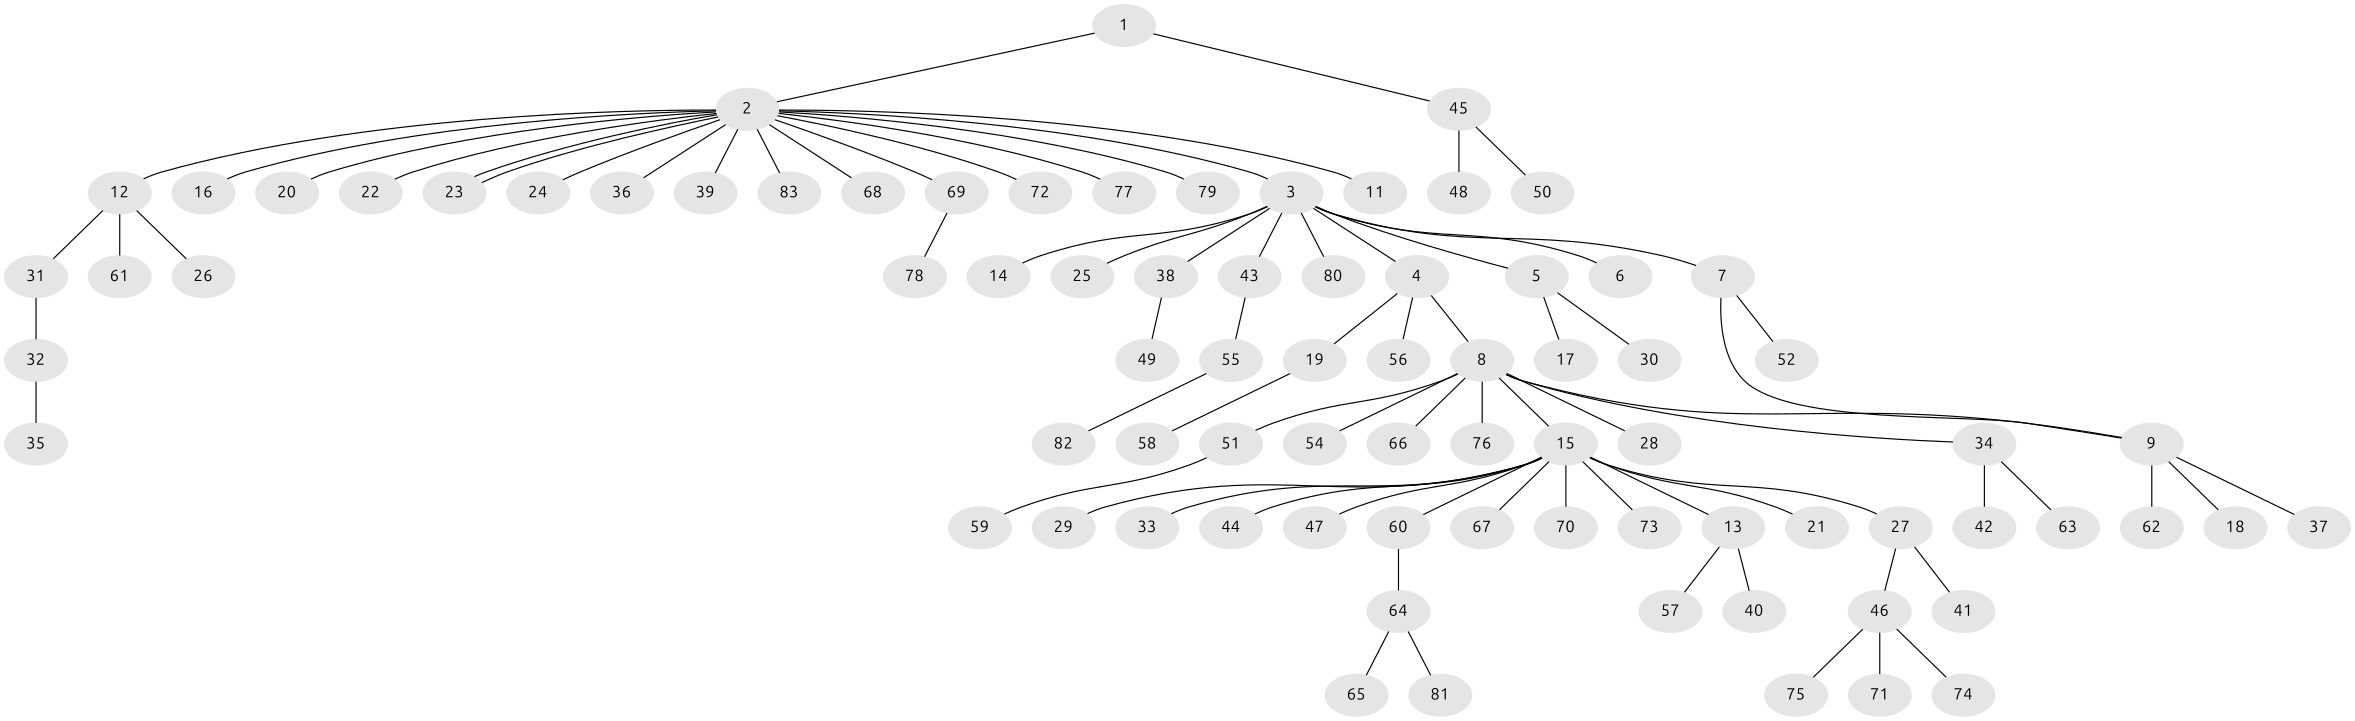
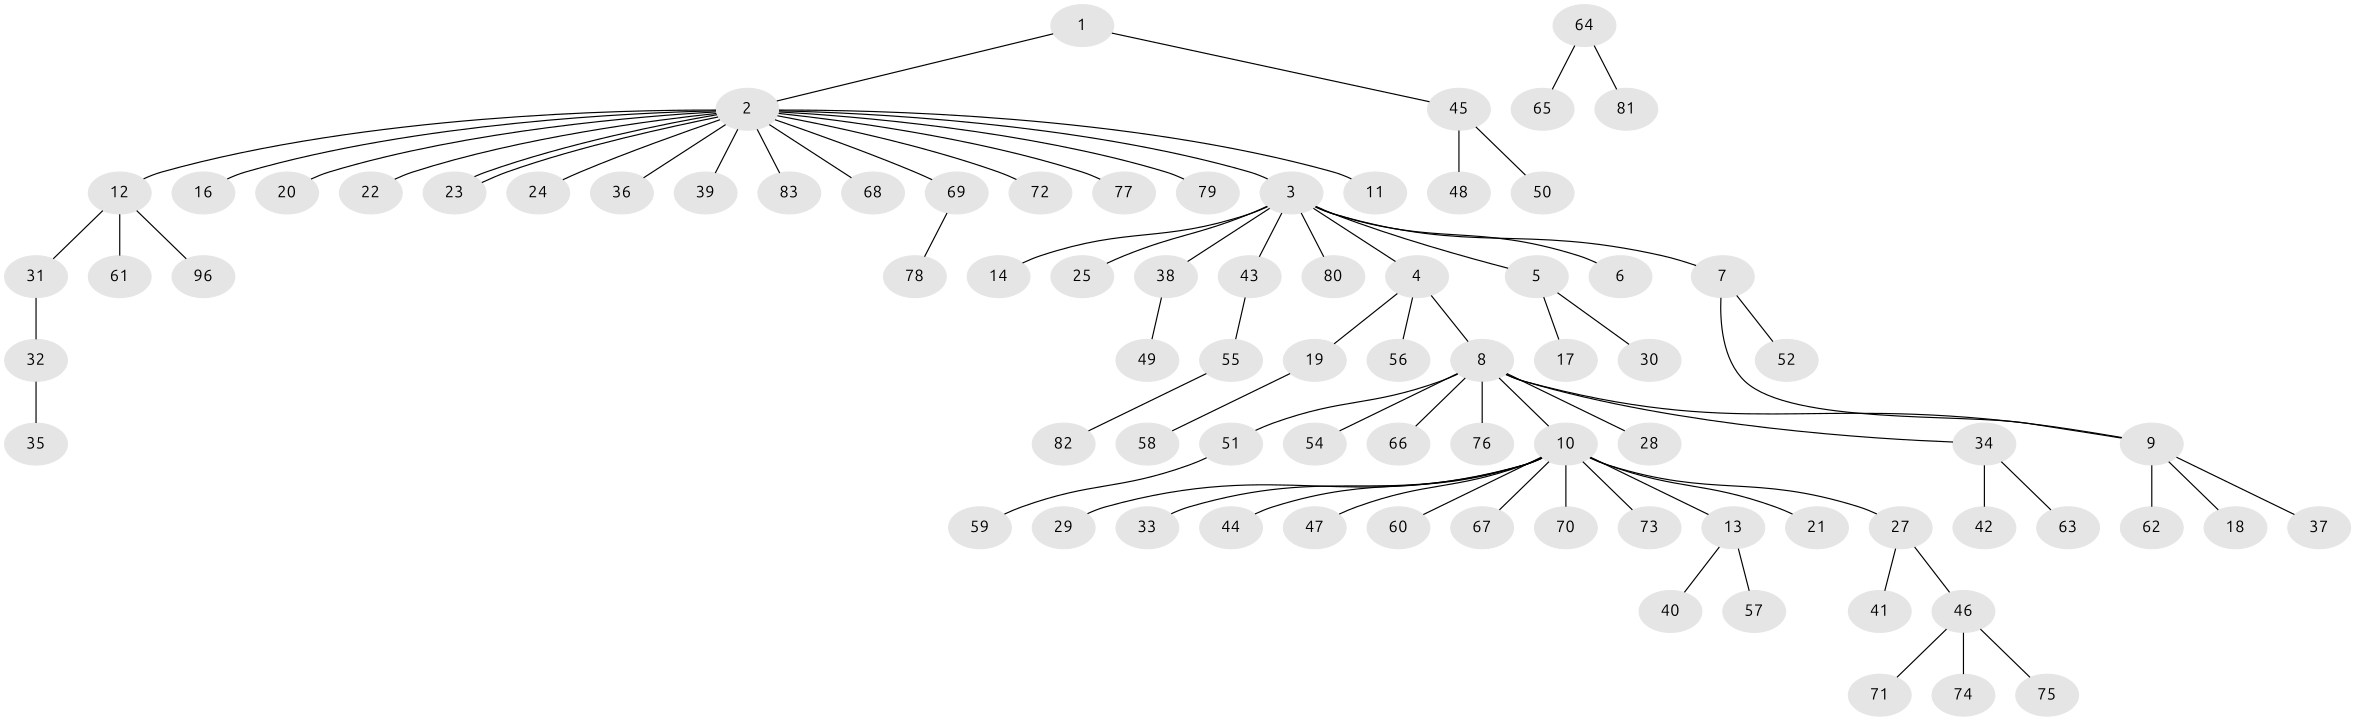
(203, 277) -> (203, 277)
(1566, 444) -> (1566, 444)
(1398, 570) -> none
